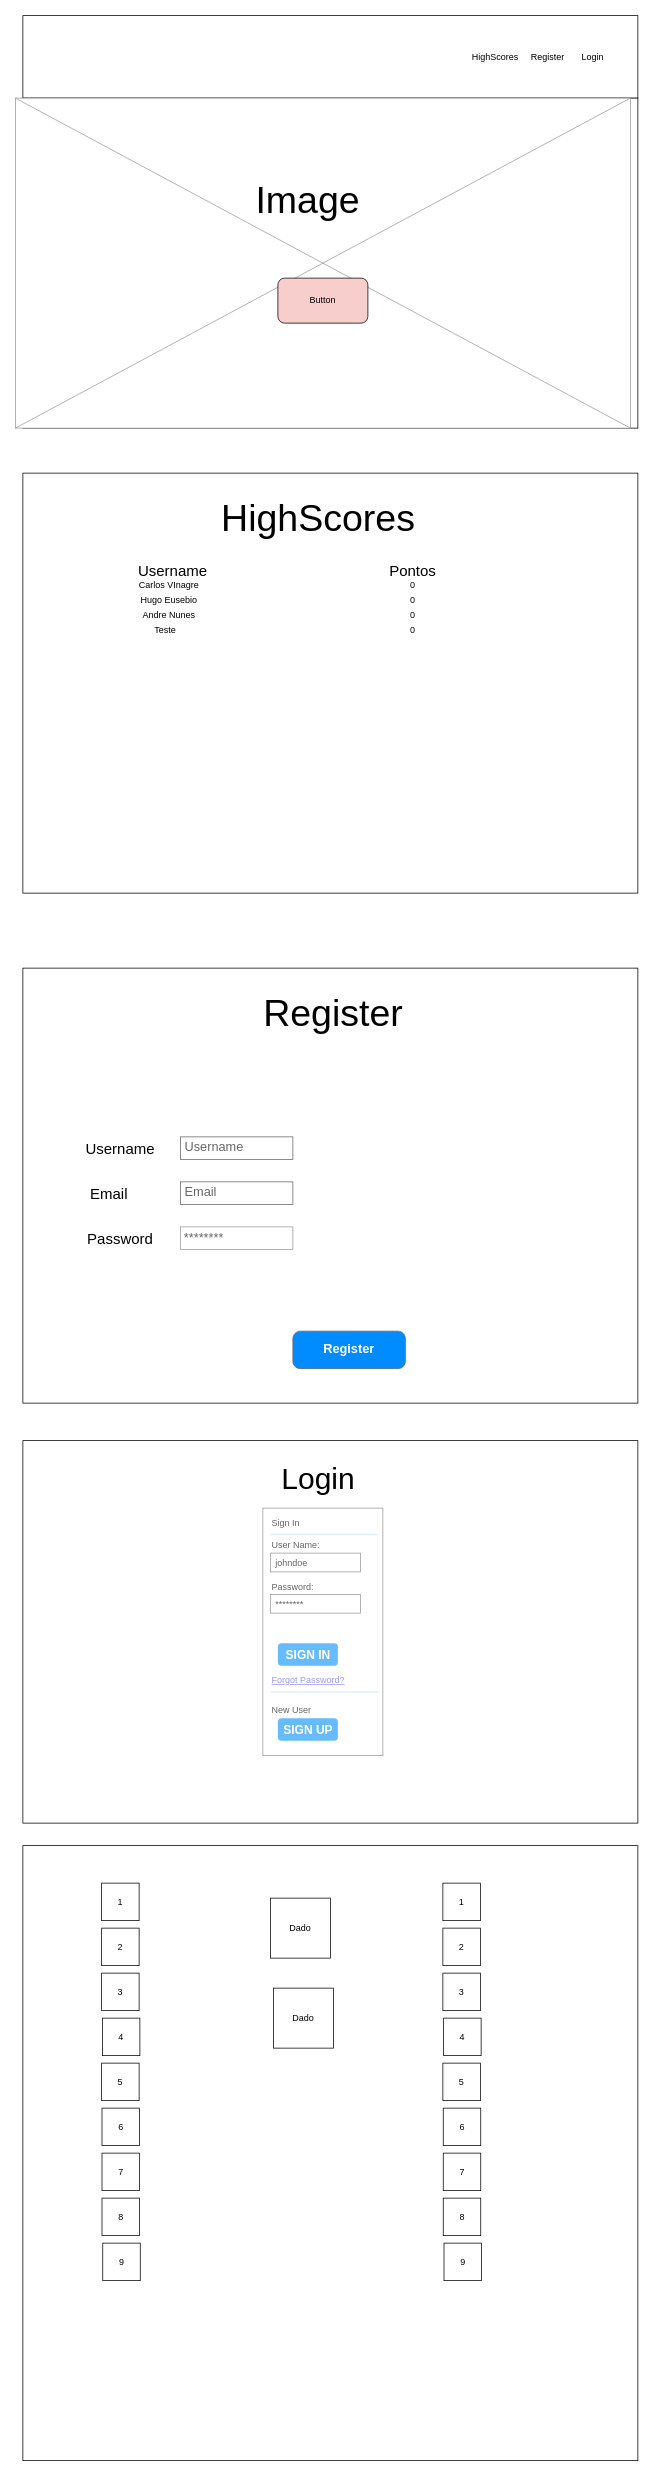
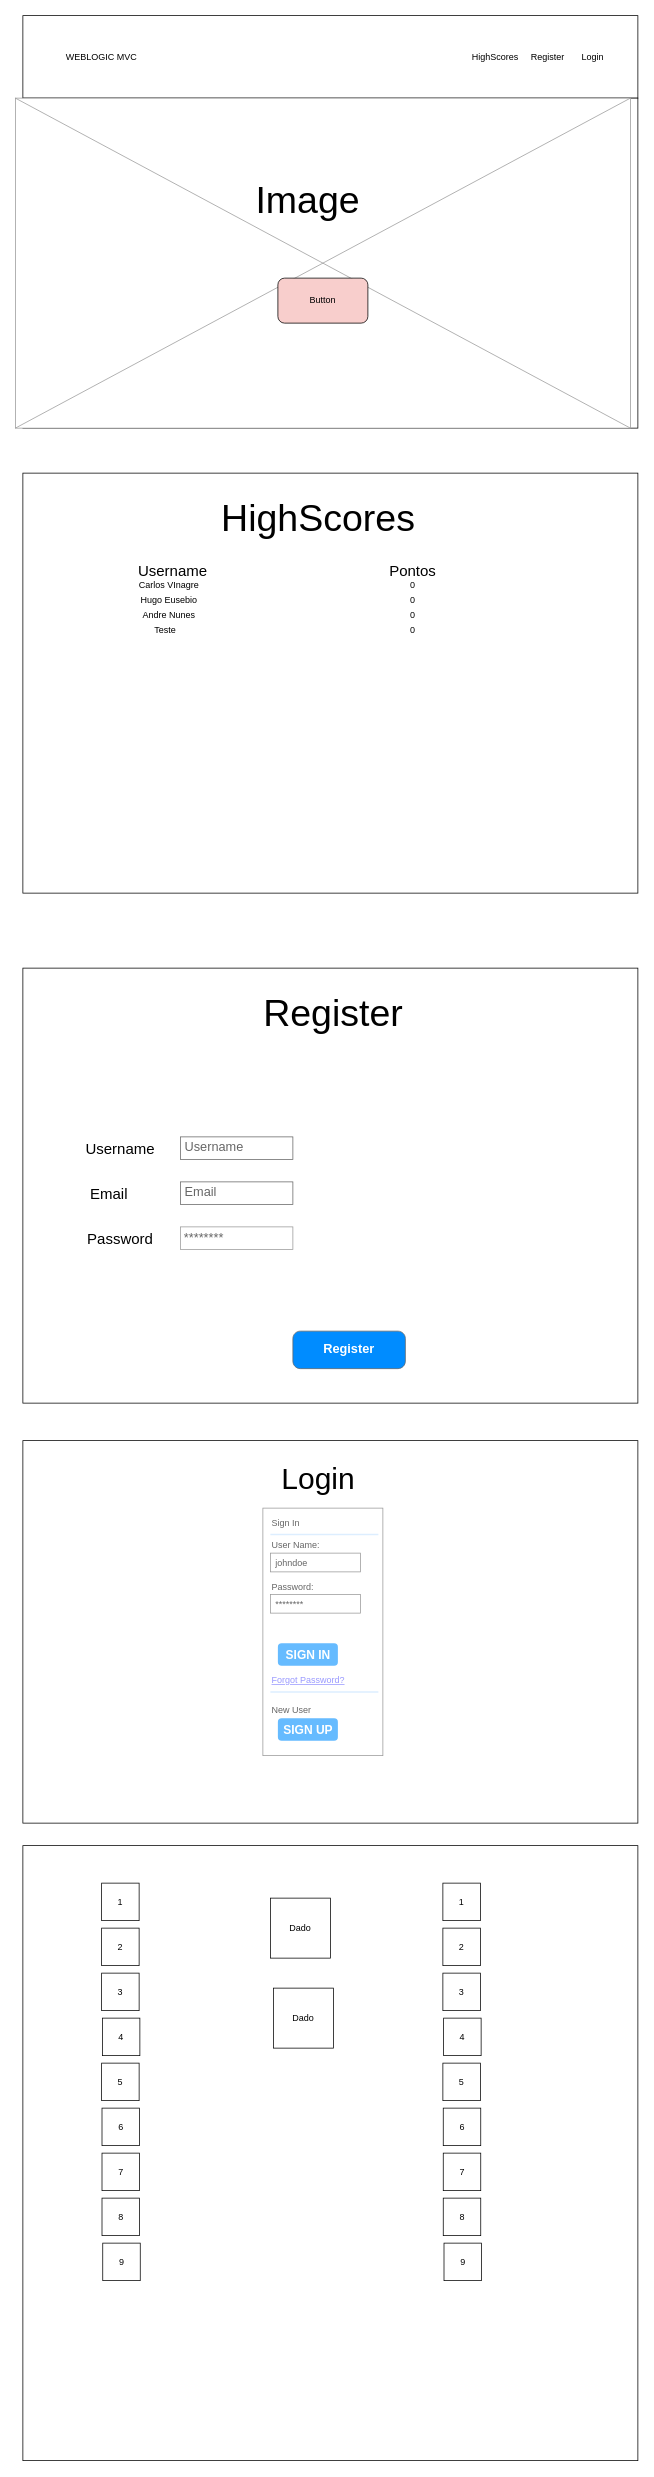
none -> (102, 57)
